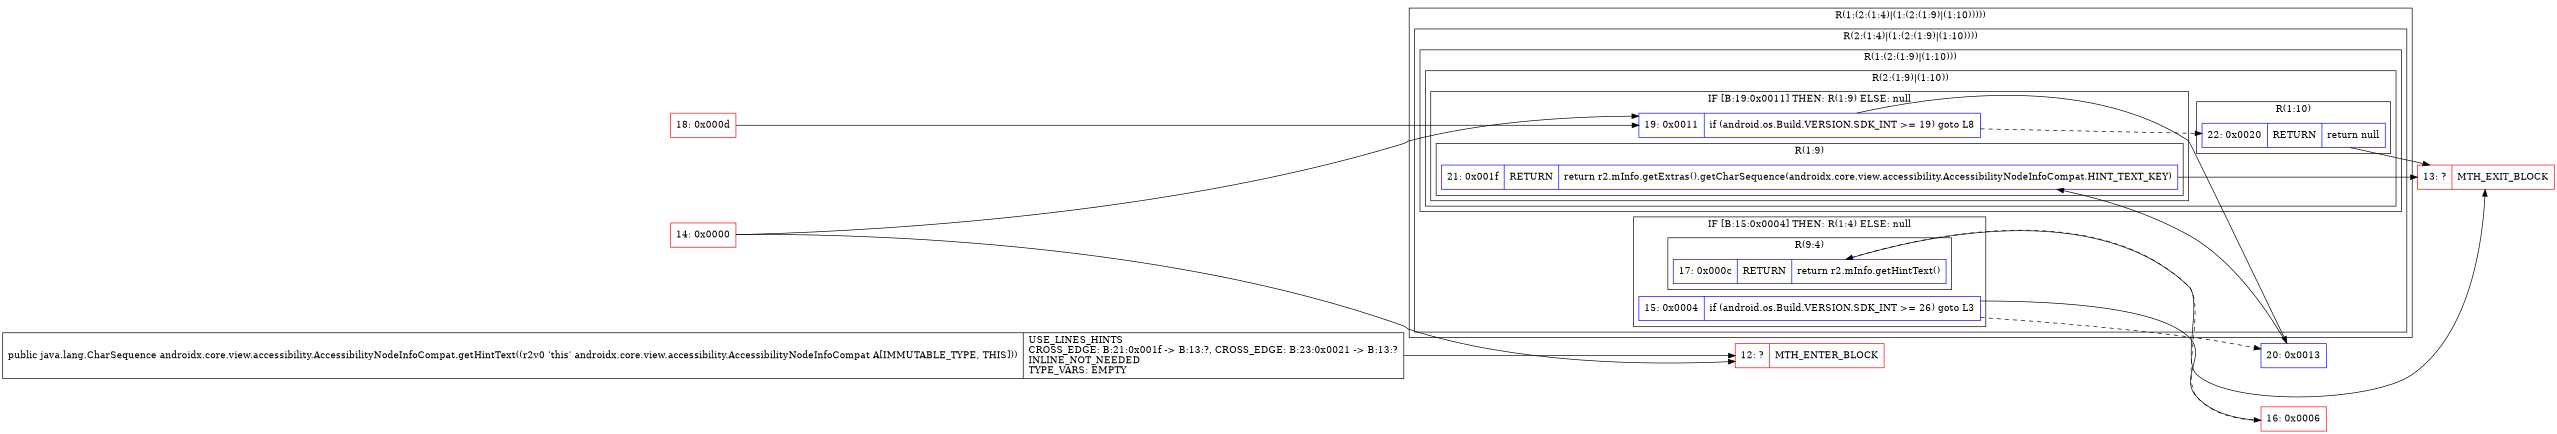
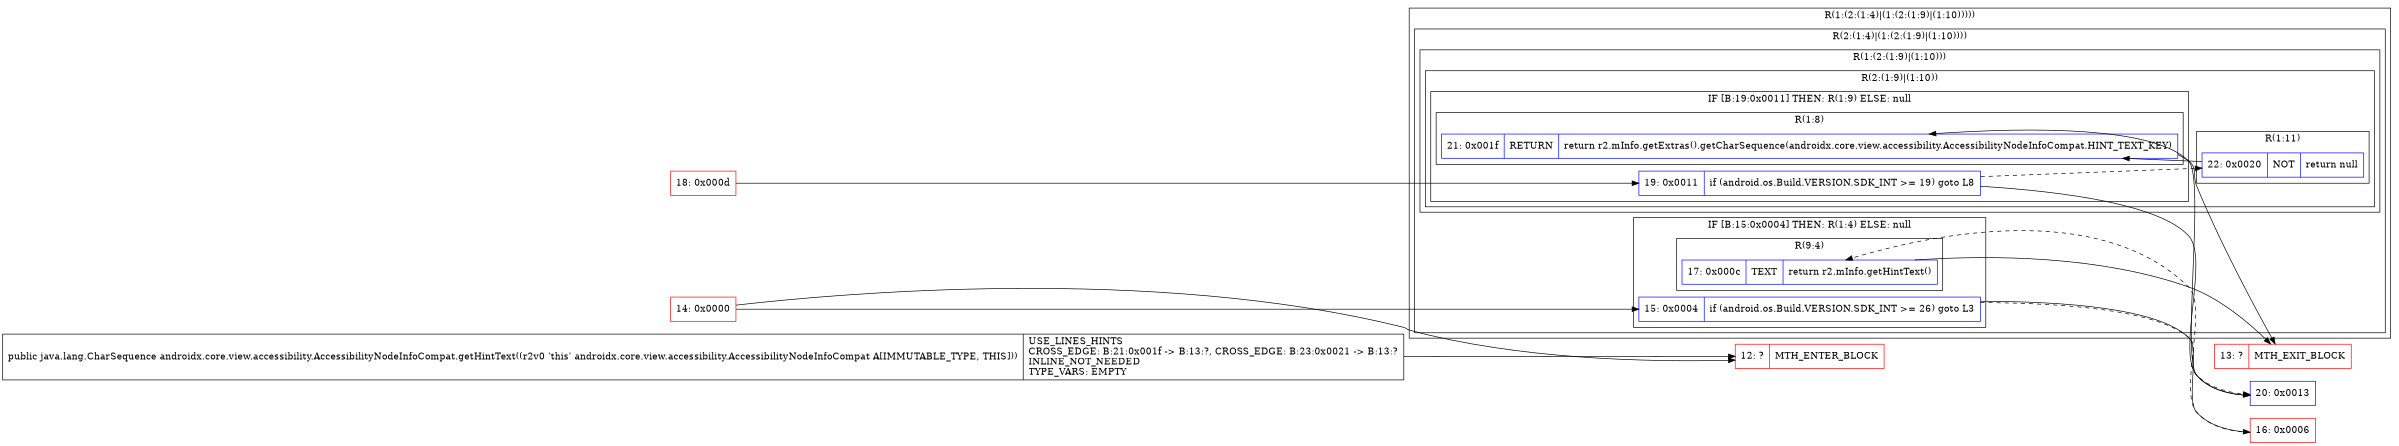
(2294, 109) -> (2283, 139)
(2295, 135) -> (2284, 165)
(1810, 151) -> (1810, 120)
(2386, 156) -> (2166, 160)
(1187, 193) -> (1184, 309)
(1765, 271) -> (1765, 272)
